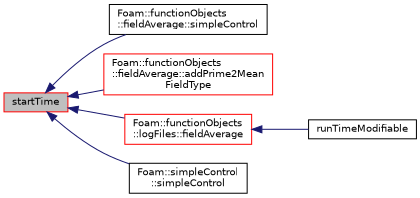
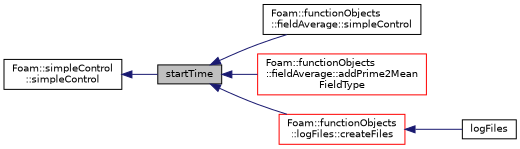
(36, 102) -> (190, 74)
(188, 129) -> (342, 129)
(362, 129) -> (489, 129)
(90, 145) -> (145, 74)
